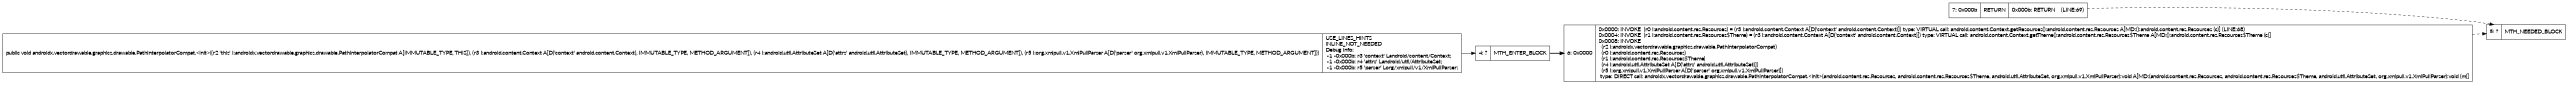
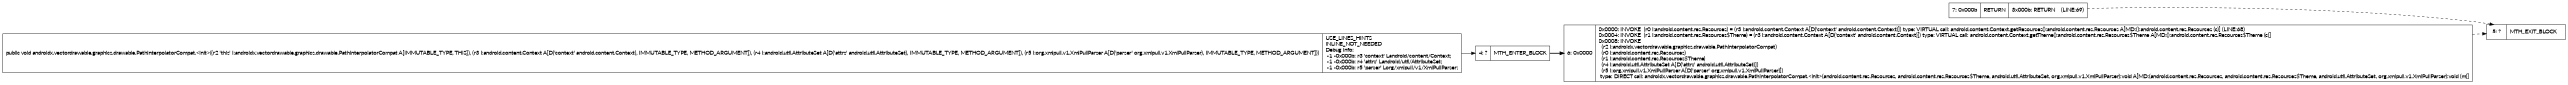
(2048, 10) -> (2048, 10)
(2533, 32) -> (2533, 32)
